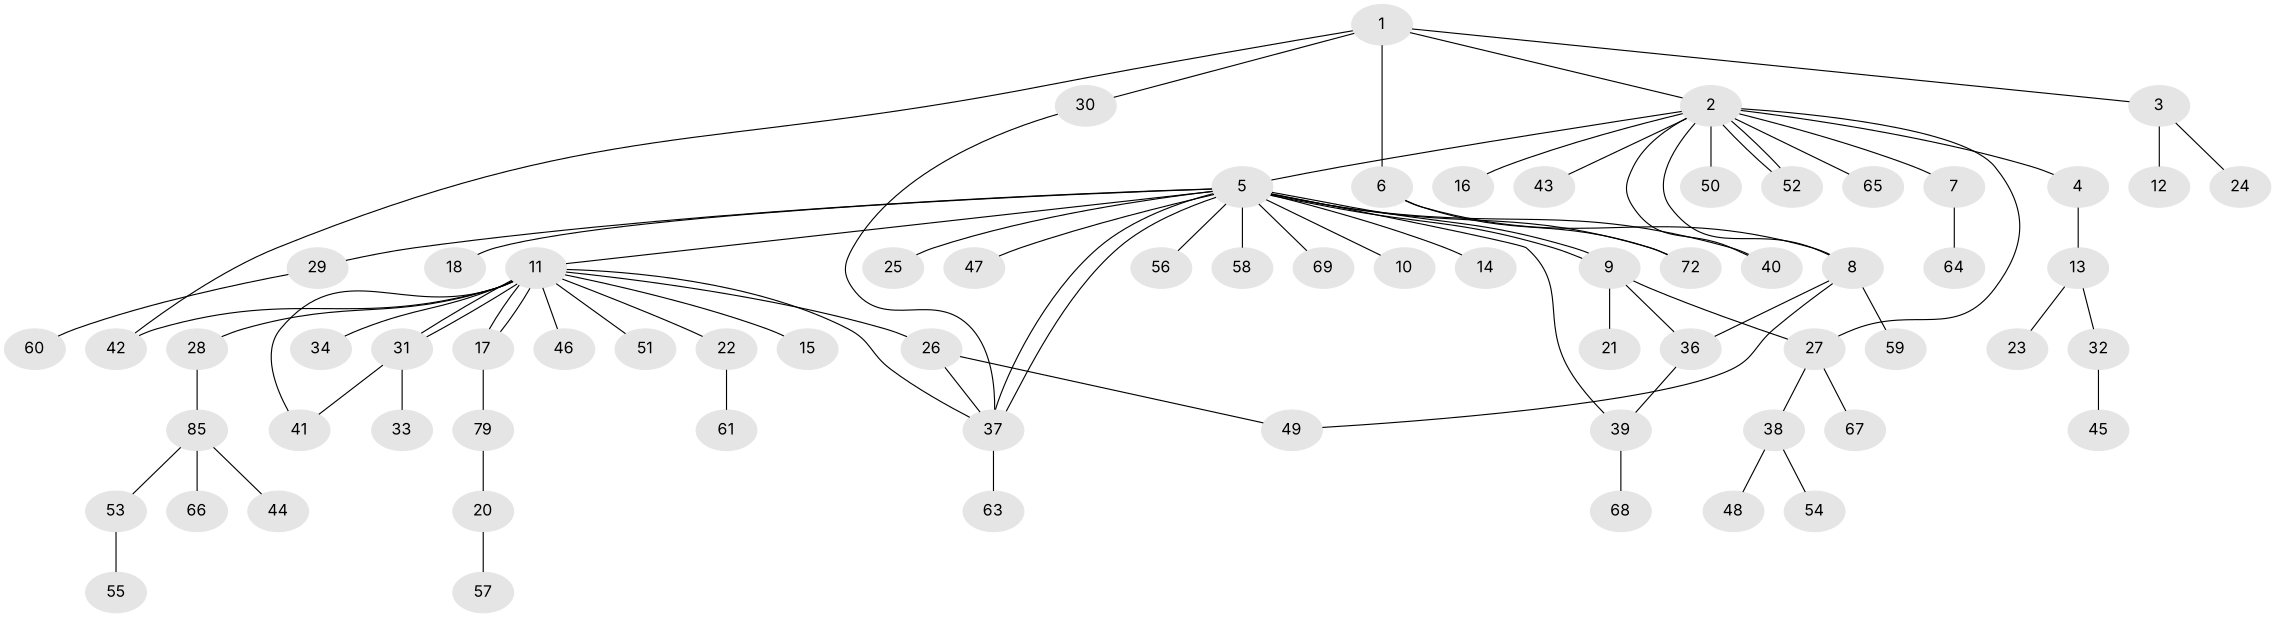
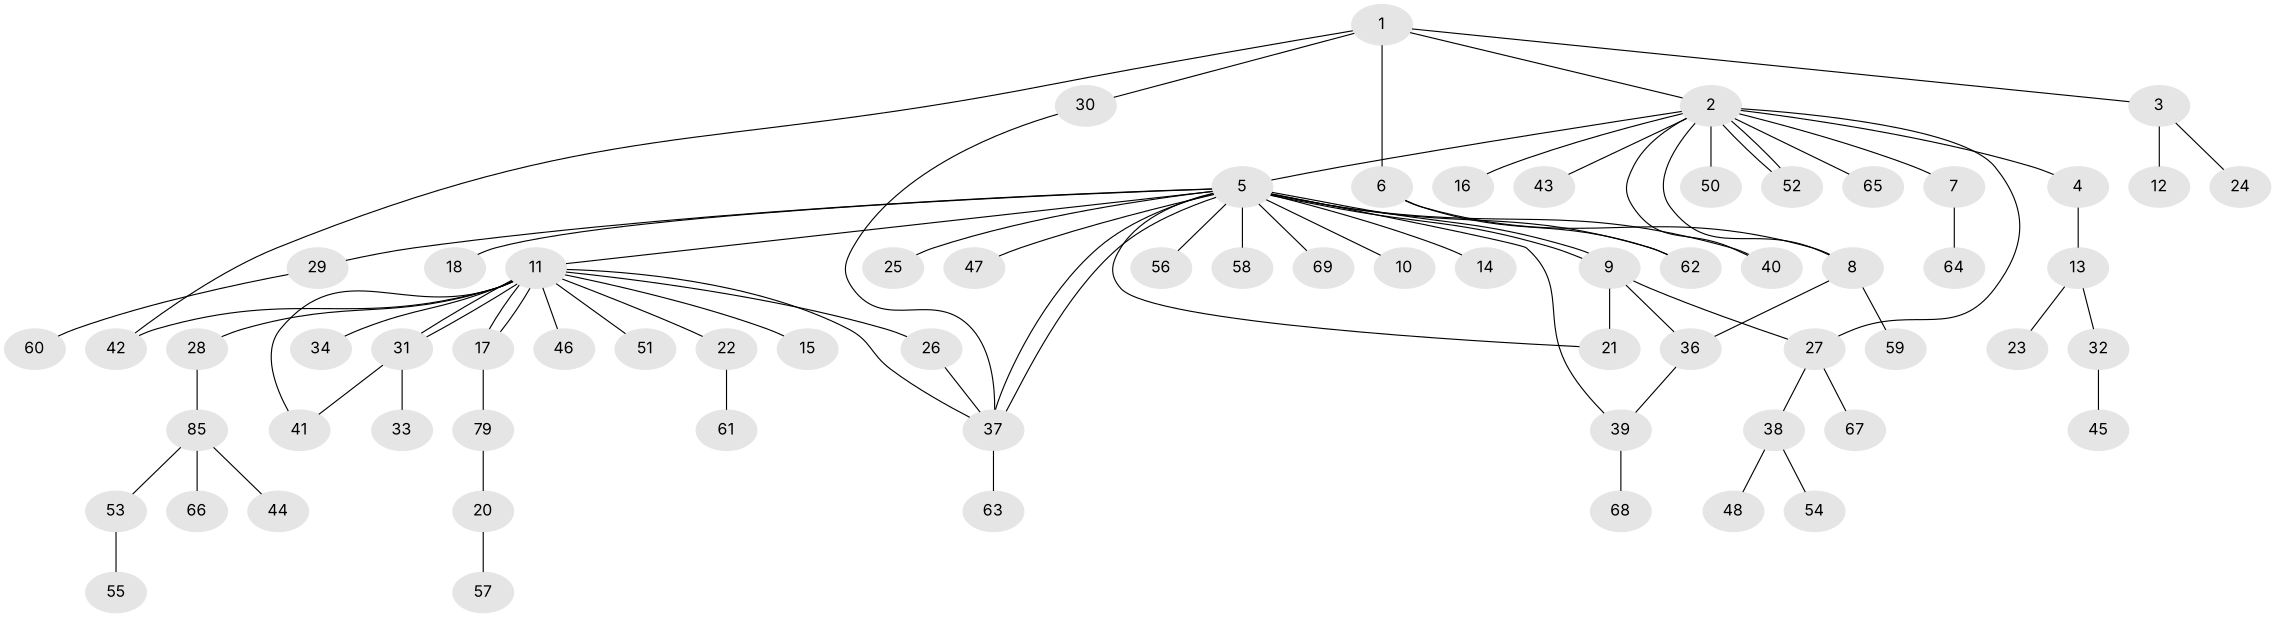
(1691, 268) -> (1691, 268)
none -> (1271, 323)
(1292, 430) -> none
